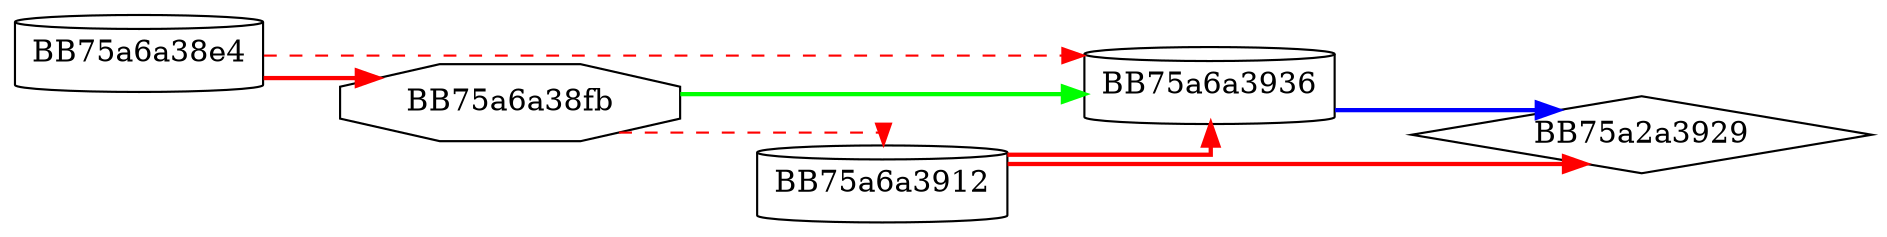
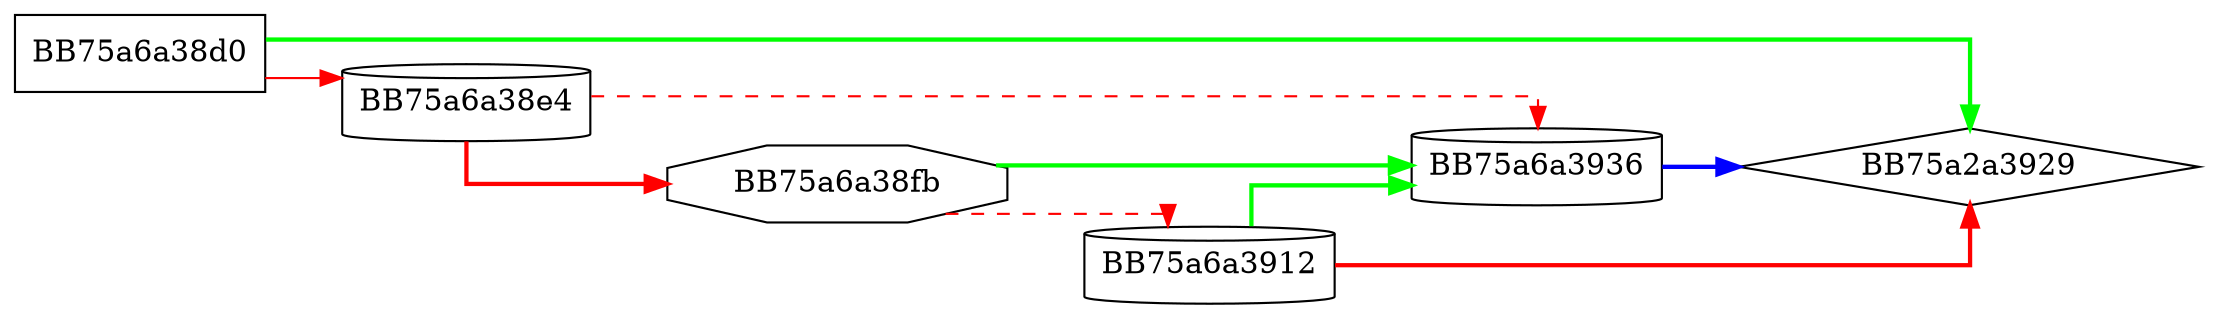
none -> (140, 53)
(1114, 155) -> (1300, 185)
